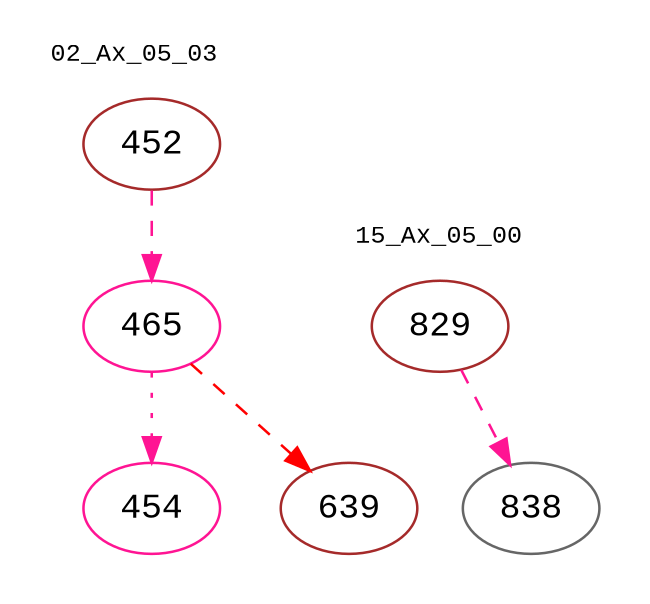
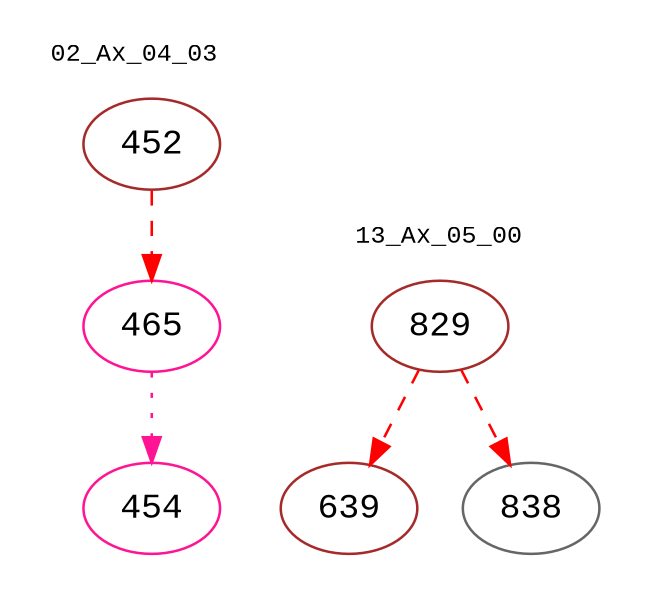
(135, 54) -> (135, 54)
(152, 223) -> (152, 223)
(440, 236) -> (440, 236)
(223, 393) -> (400, 406)
(480, 406) -> (480, 406)
